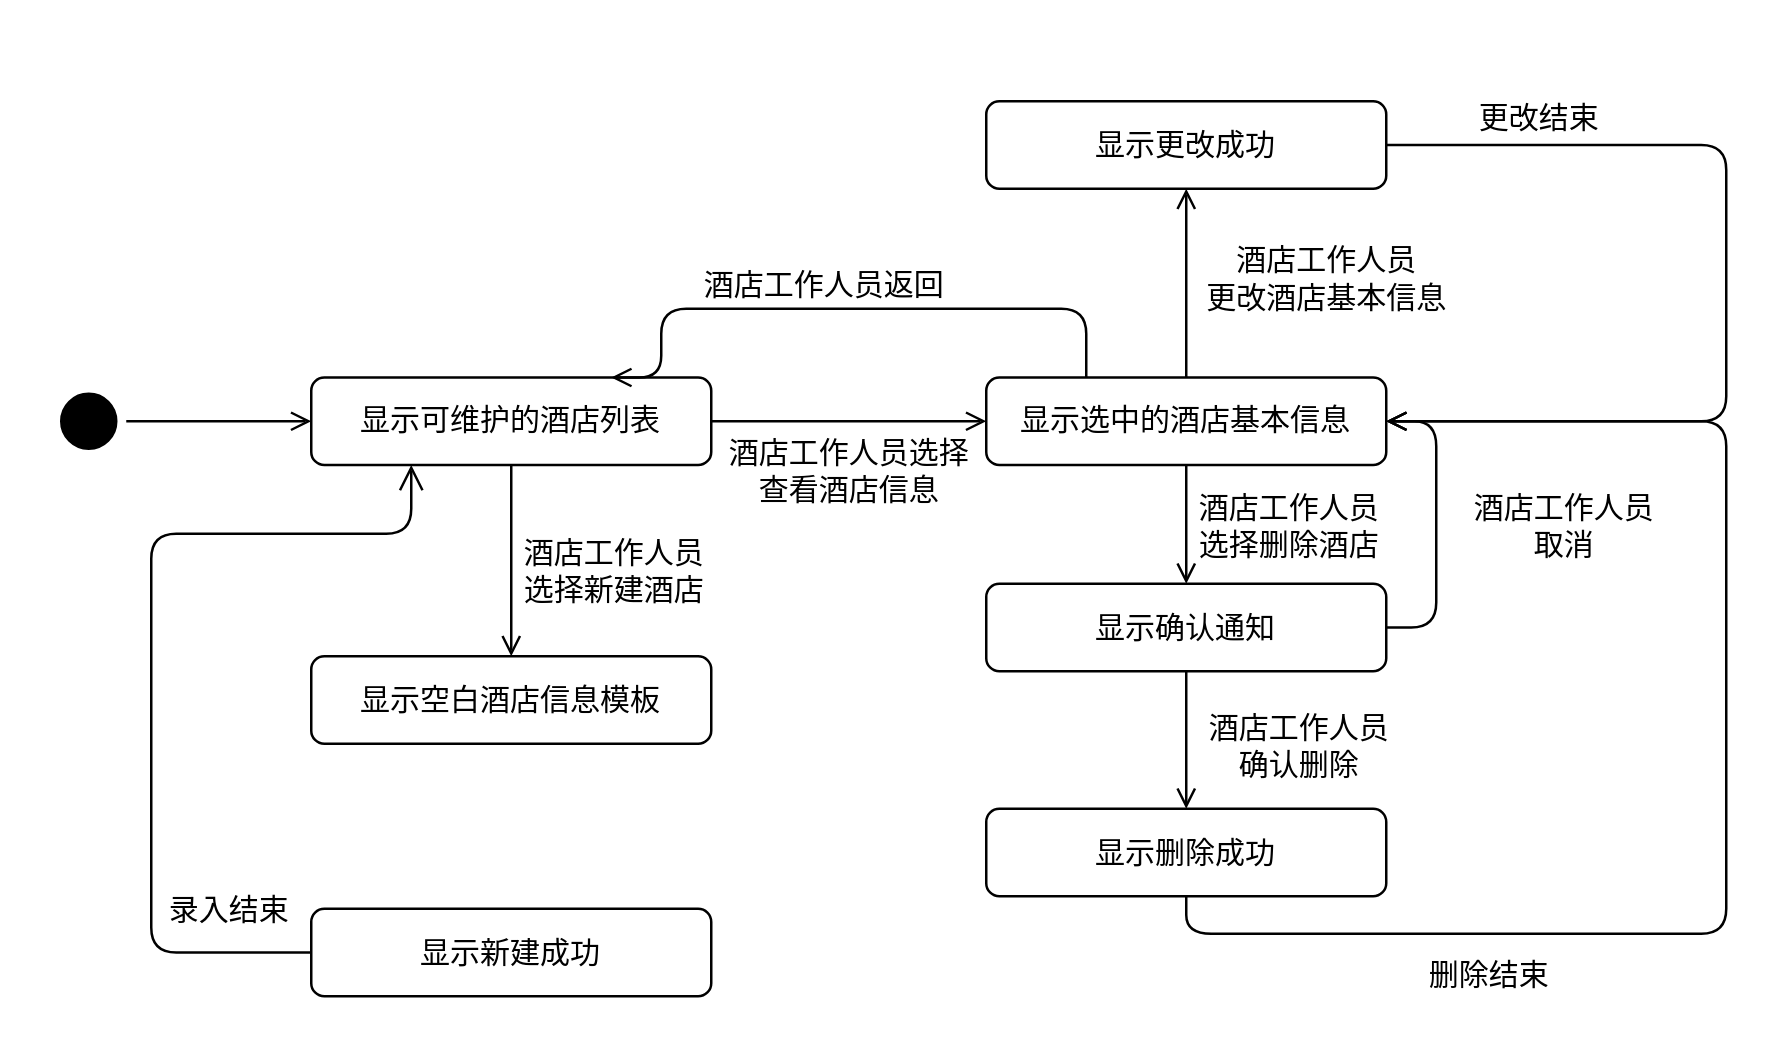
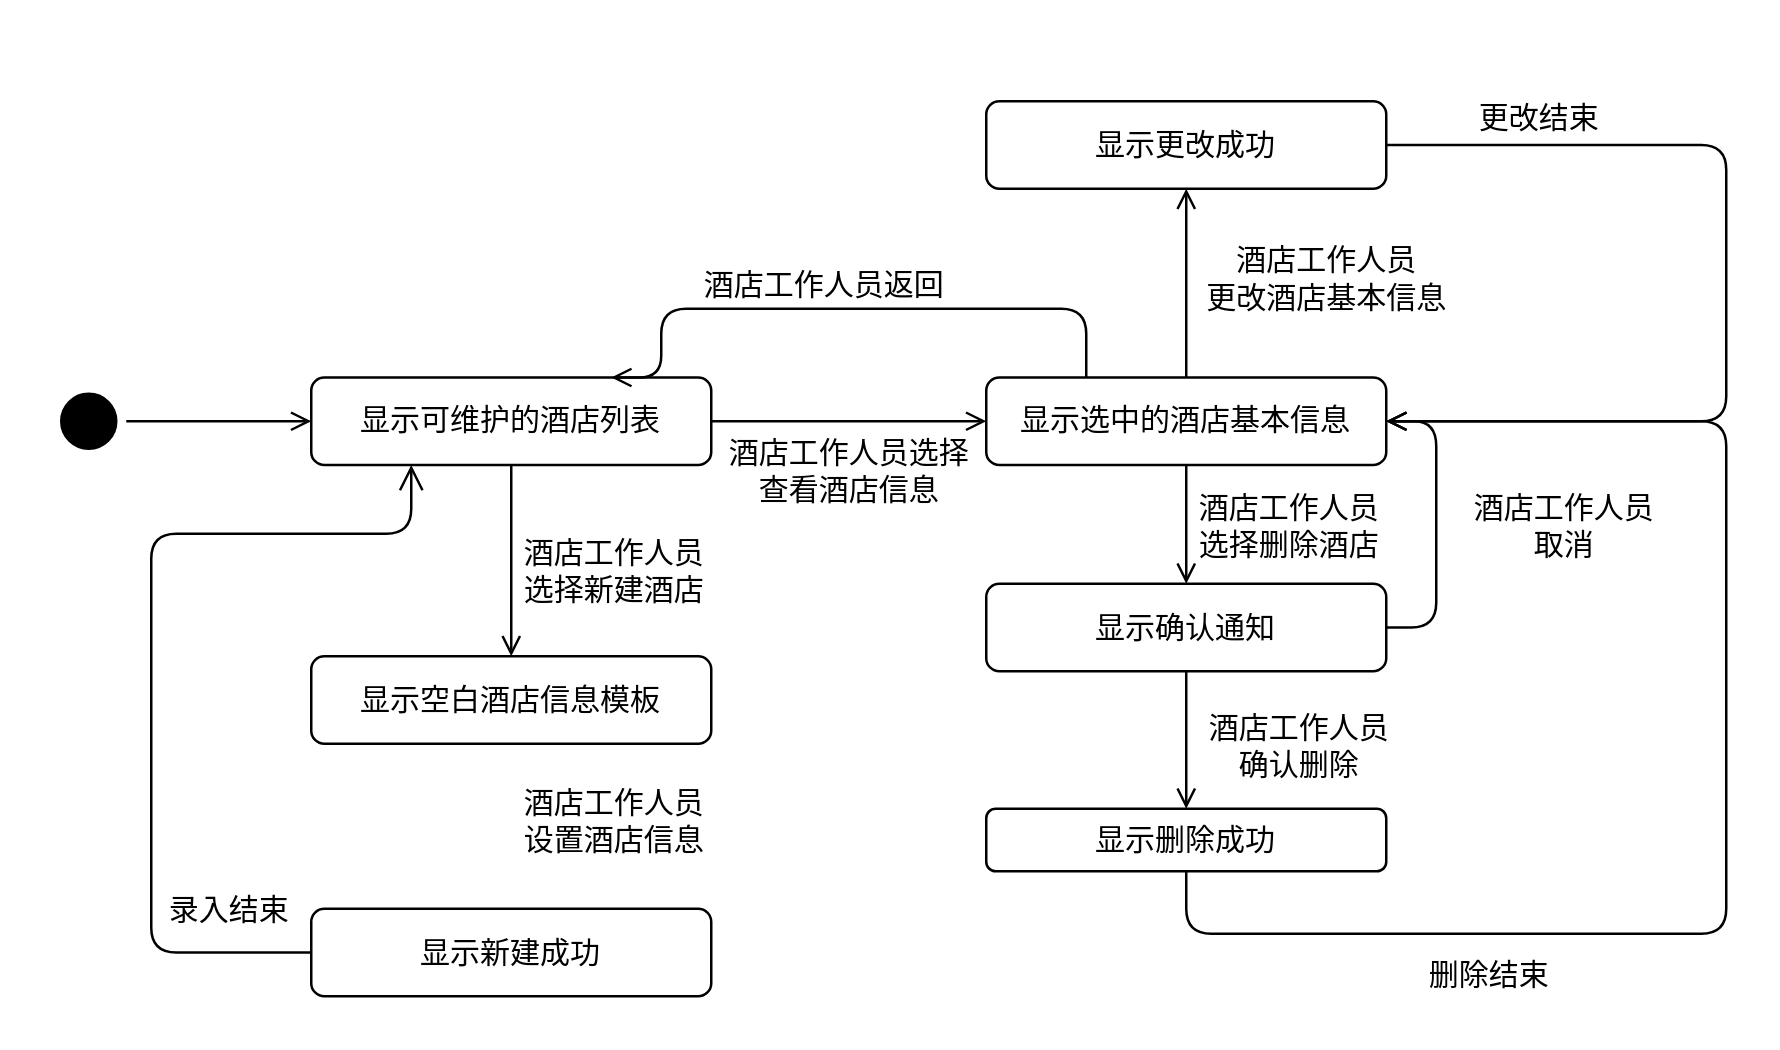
none -> (614, 821)
(1186, 853) -> (1186, 840)
